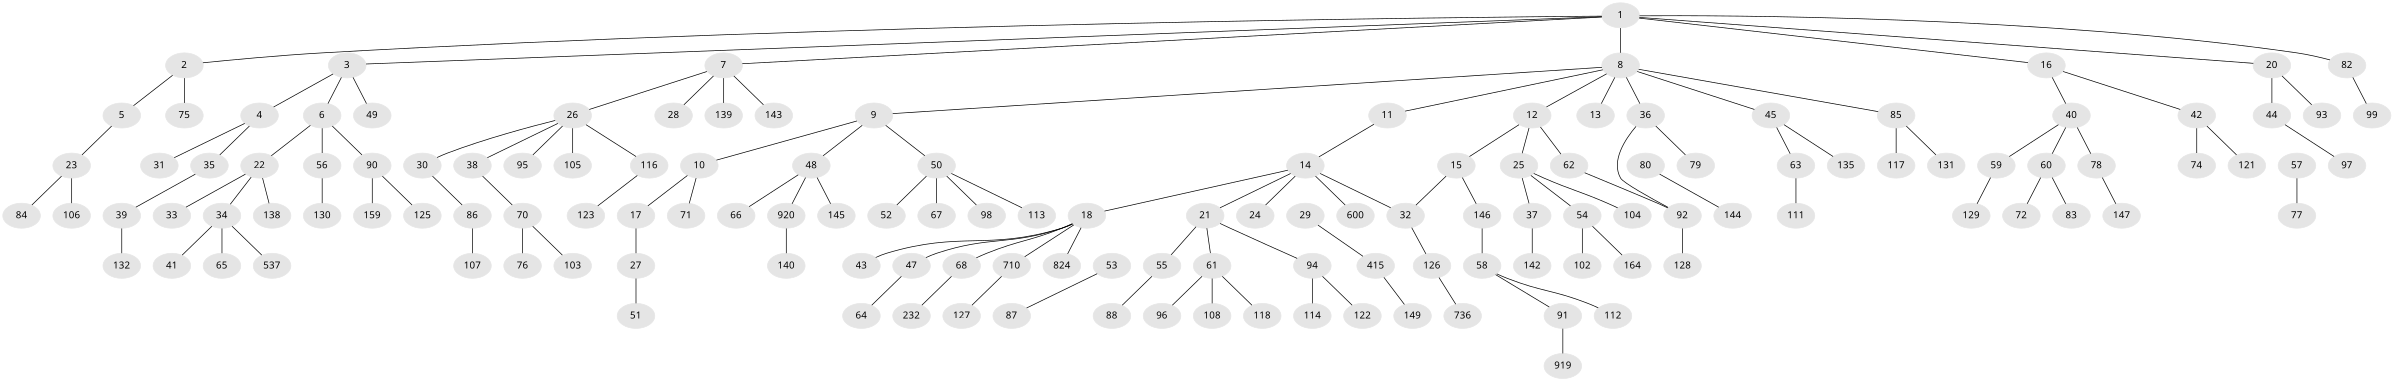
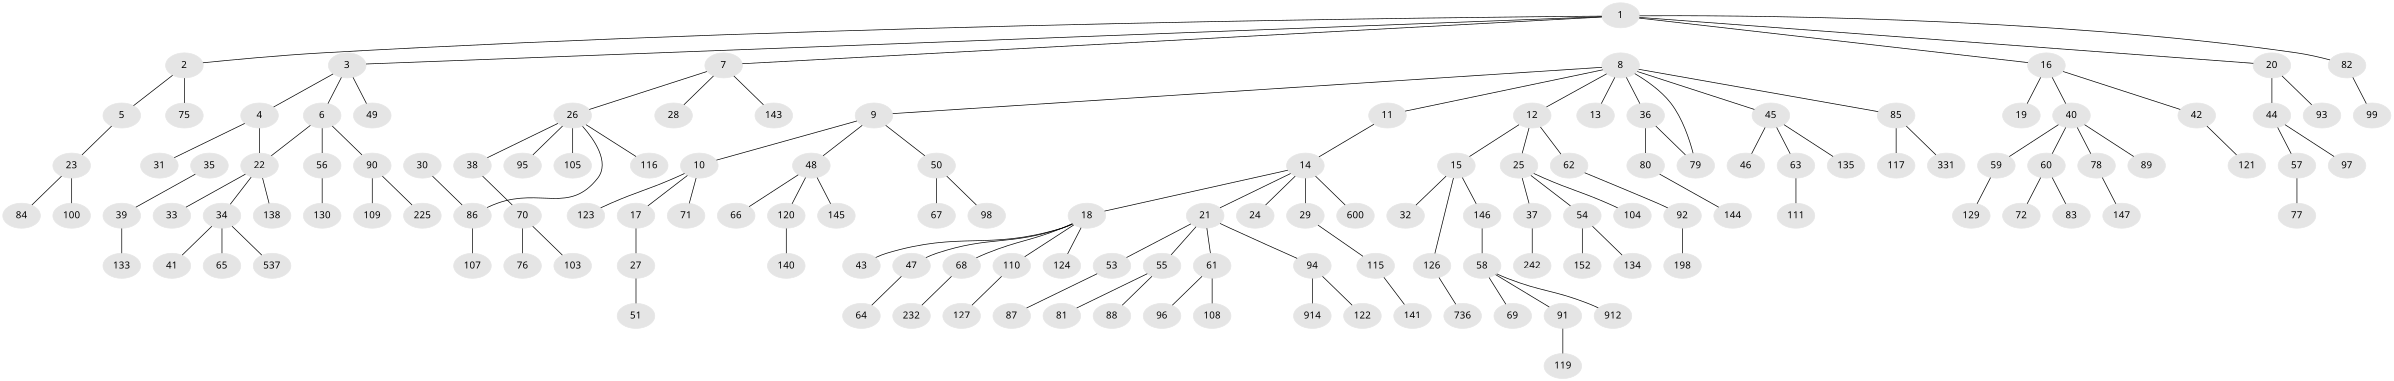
(1621, 40) -> (1673, 107)
(724, 116) -> none
none -> (2021, 116)
(495, 137) -> (574, 196)
(235, 140) -> (260, 141)
none -> (2284, 141)
none -> (1746, 166)
(1946, 166) -> (1946, 166)
none -> (2147, 166)
(2197, 166) -> none
(1620, 178) -> (1646, 141)
(618, 191) -> (643, 191)
(1355, 191) -> (1305, 191)
(72, 216) -> (72, 216)
(372, 216) -> (372, 216)
(422, 216) -> (422, 216)
(786, 216) -> (786, 216)
(886, 216) -> none
(1037, 216) -> none
none -> (1159, 241)
(1419, 241) -> (1444, 216)
(122, 266) -> (122, 266)
(1012, 266) -> (1012, 266)
(1062, 266) -> (1062, 266)
(1376, 266) -> (1376, 266)
(1532, 266) -> (1532, 266)
(1582, 266) -> (1582, 266)
(1632, 266) -> (1632, 266)
(1683, 266) -> (1683, 266)
none -> (1062, 316)
(1262, 316) -> none
(1312, 316) -> (1312, 316)
(1413, 316) -> (1413, 316)
none -> (1513, 316)
(1613, 316) -> (1613, 316)
(1563, 366) -> (1563, 366)
